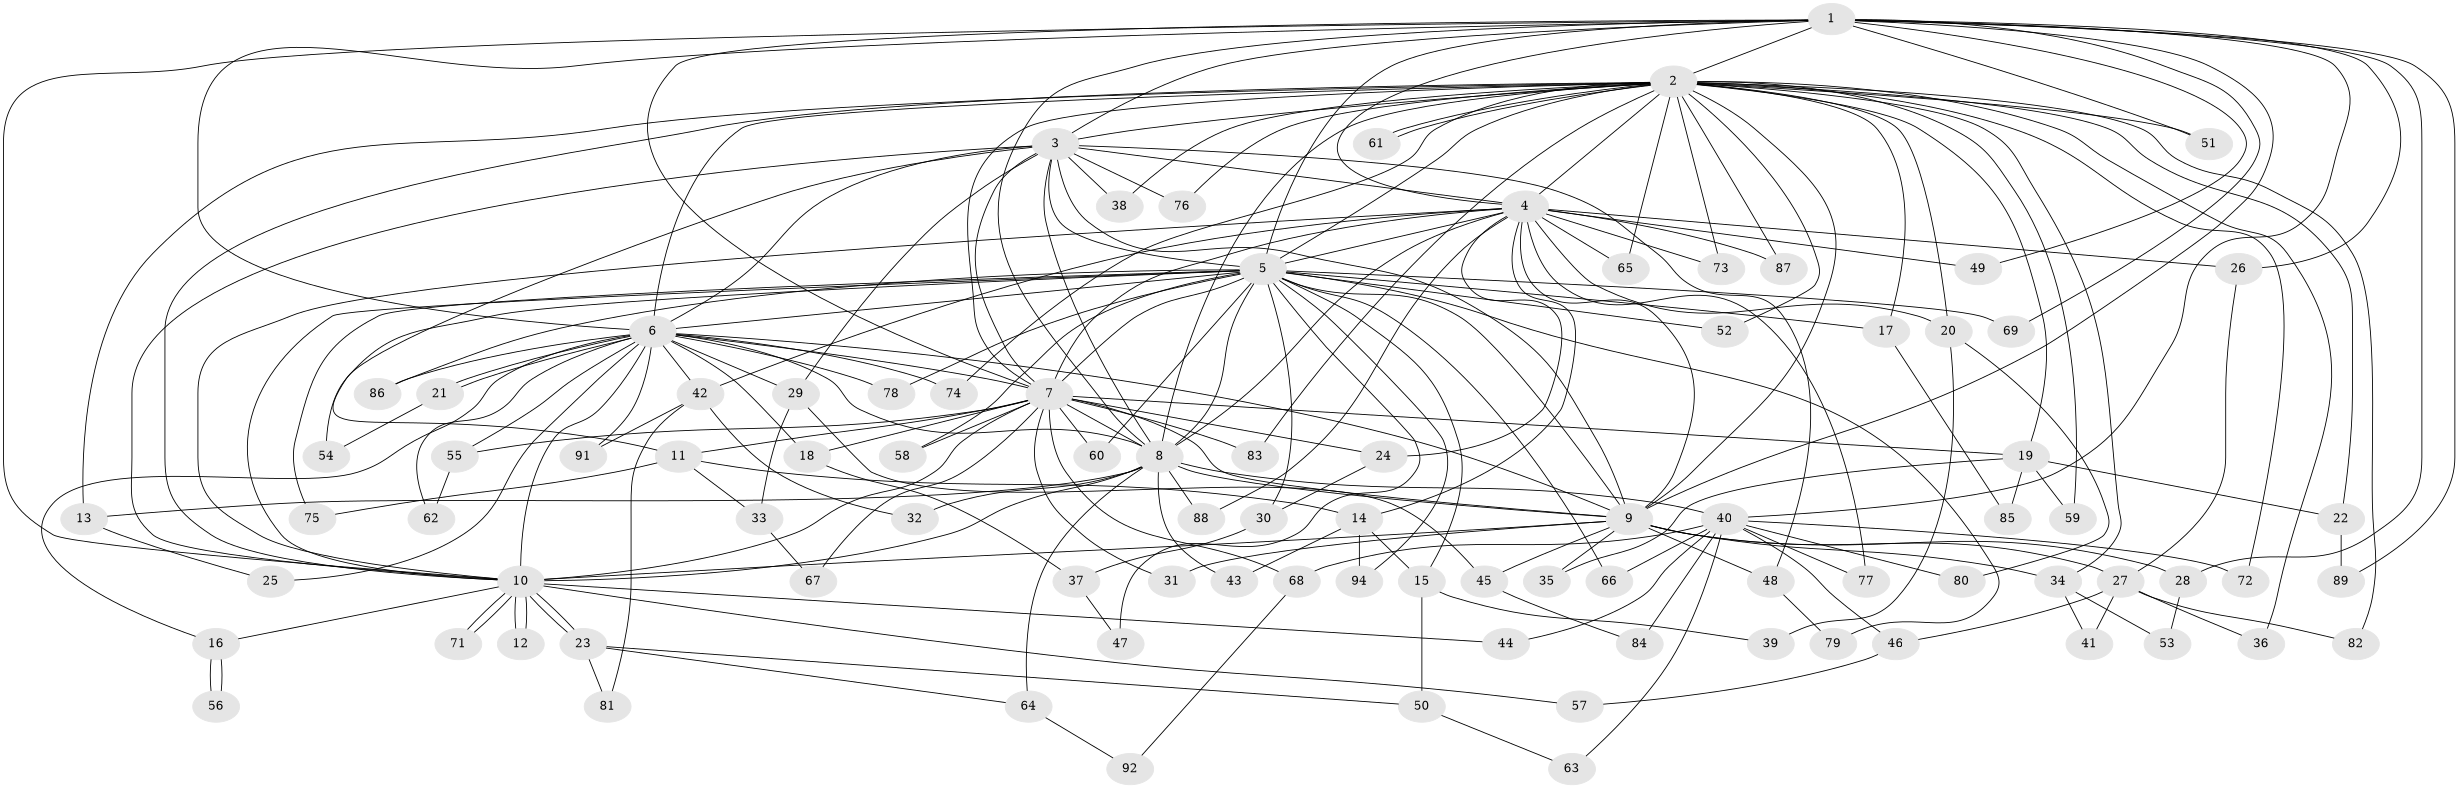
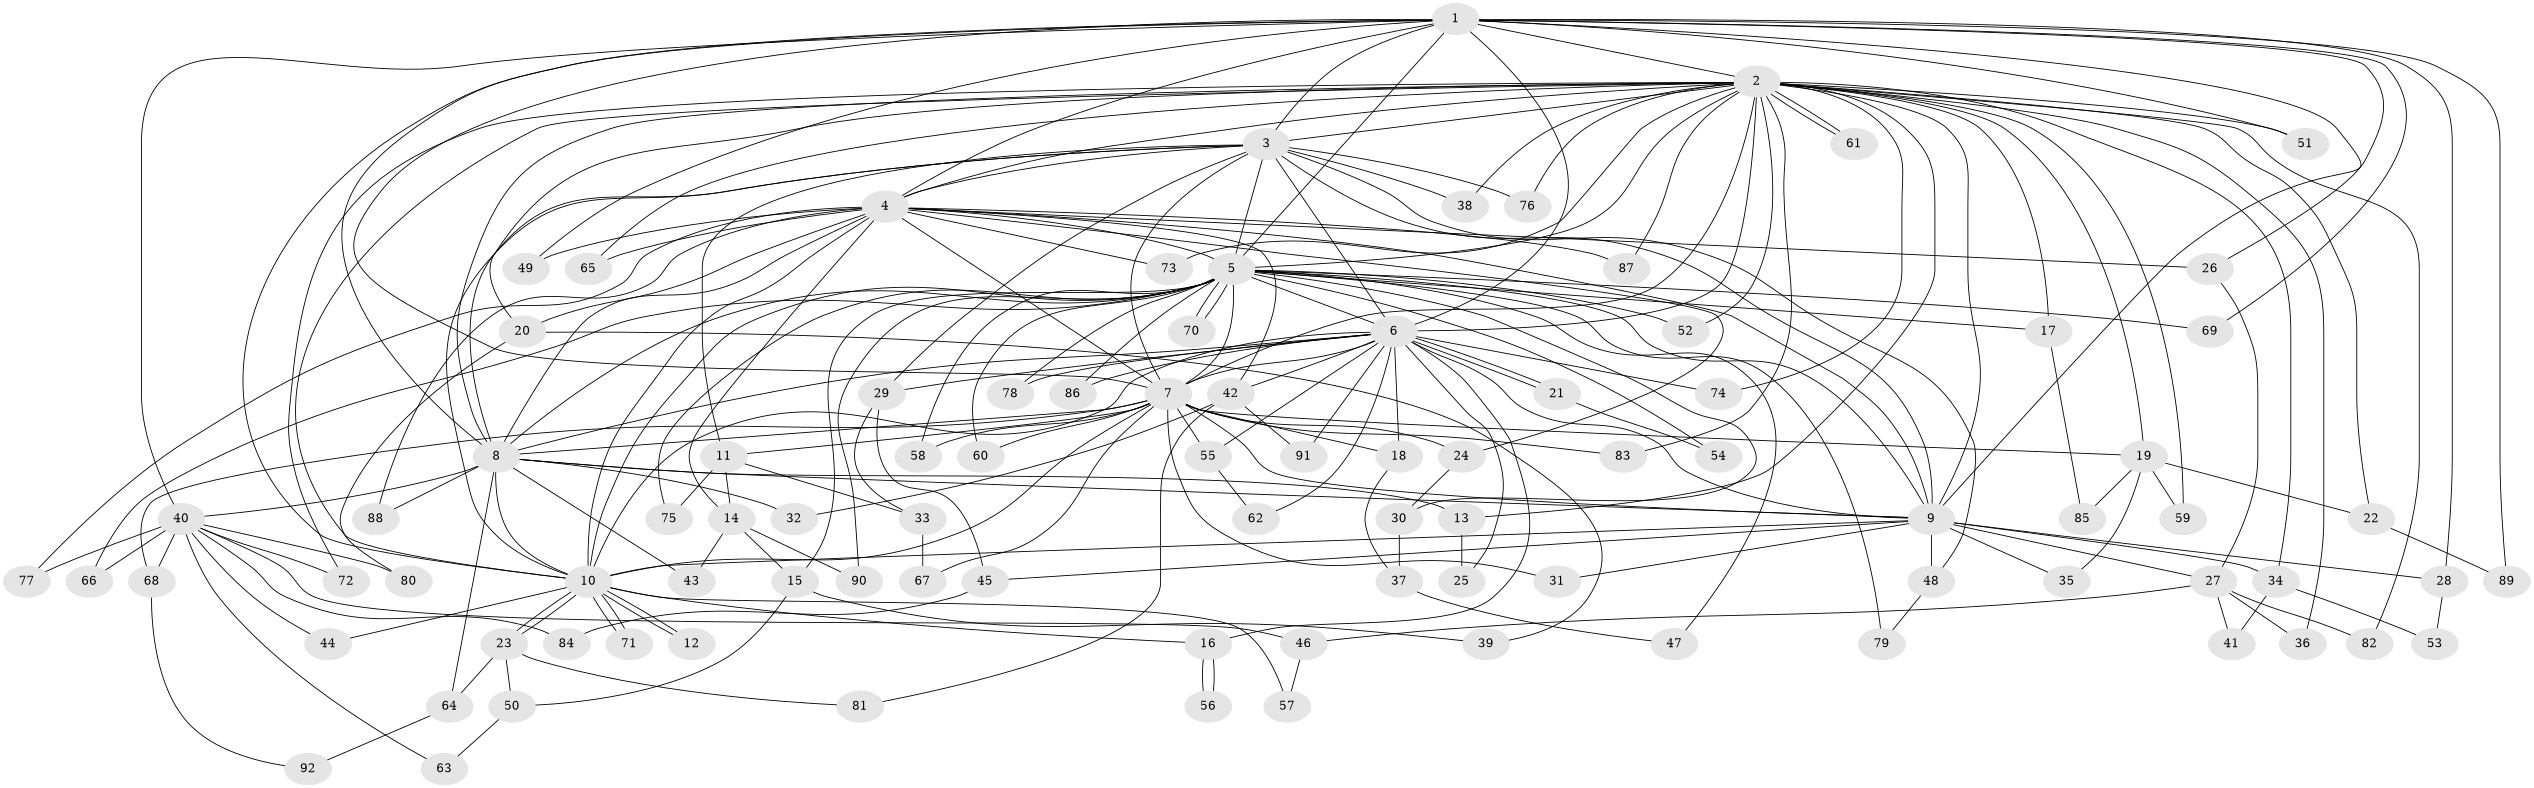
none -> (1192, 332)
(1359, 582) -> (859, 582)
